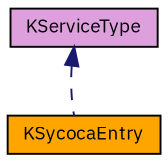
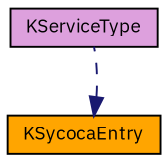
(71, 91) -> (97, 72)
